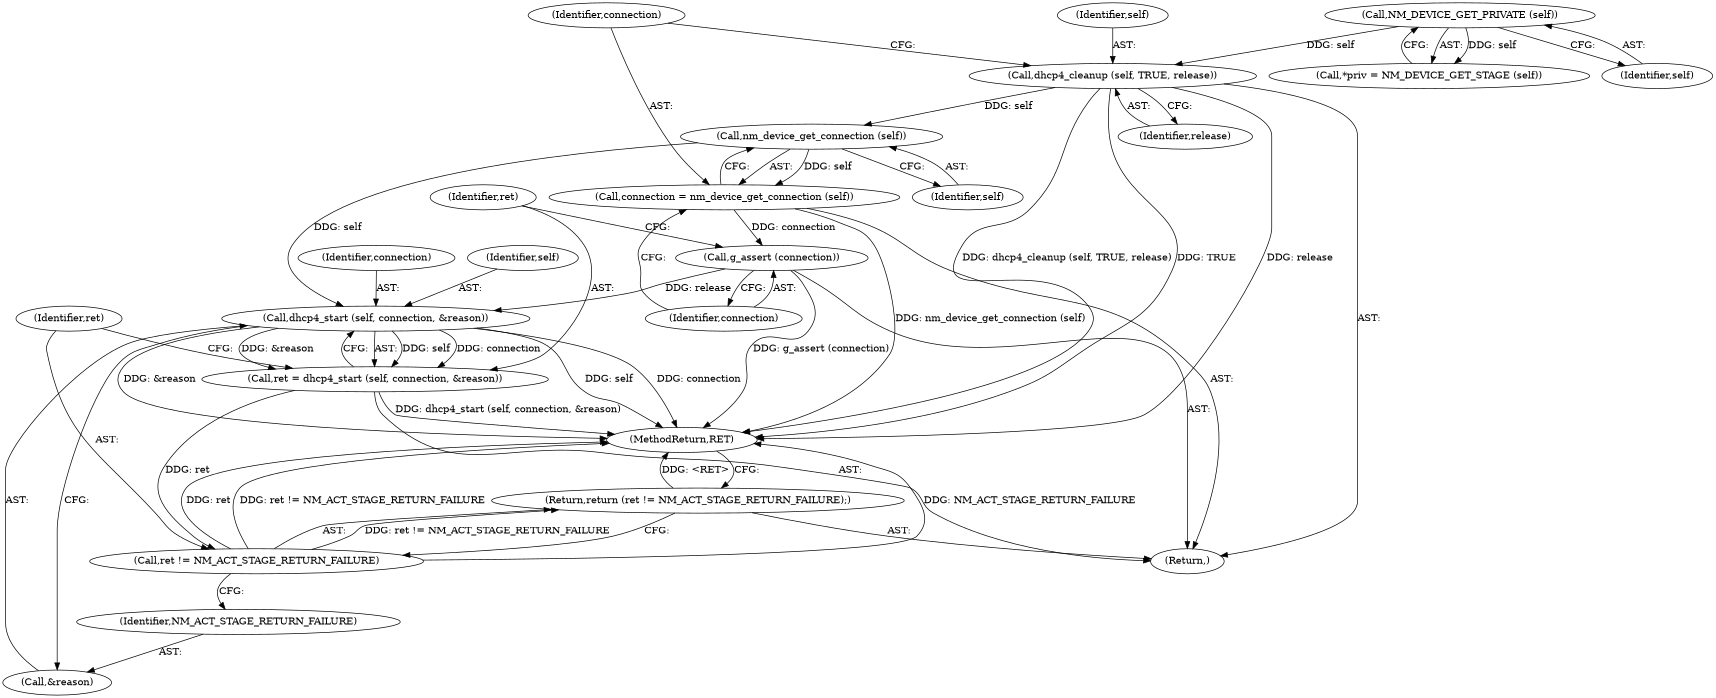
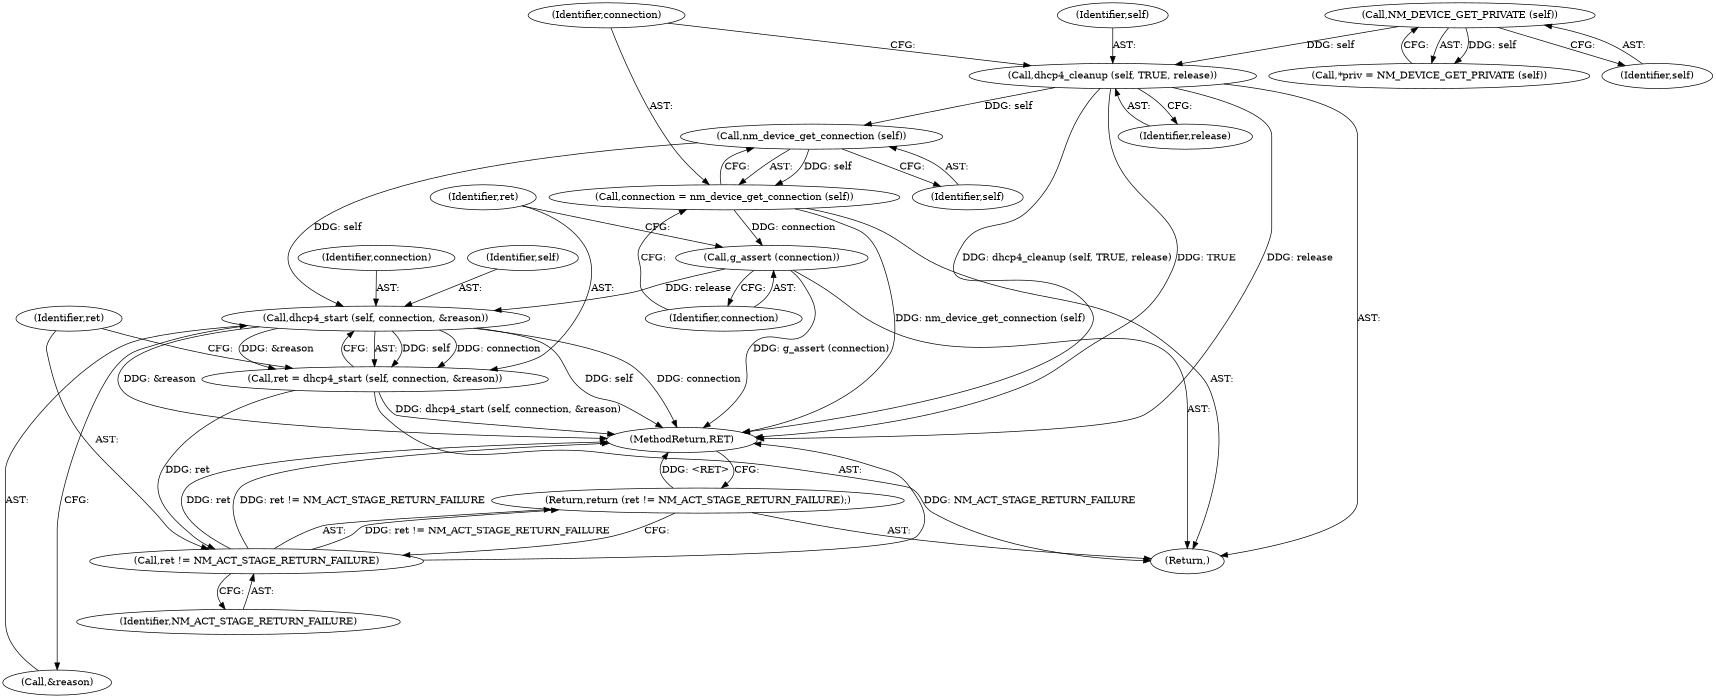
(1429, 76) -> (1429, 76)
(149, 652) -> (248, 595)
